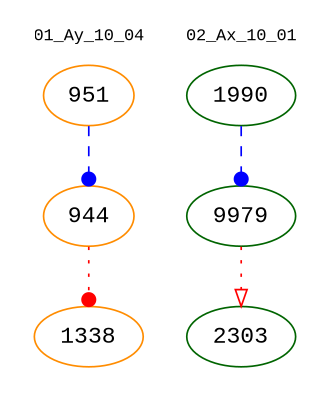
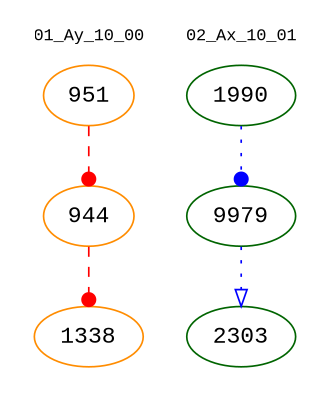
(90, 36) -> (90, 36)
(89, 149) -> (89, 149)
(241, 149) -> (241, 149)
(241, 268) -> (241, 268)
(89, 270) -> (89, 270)
